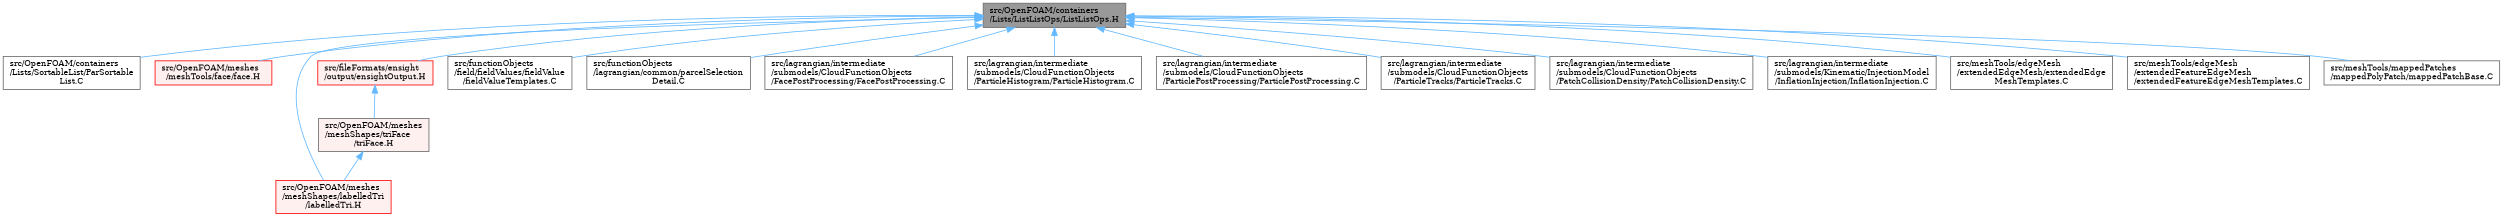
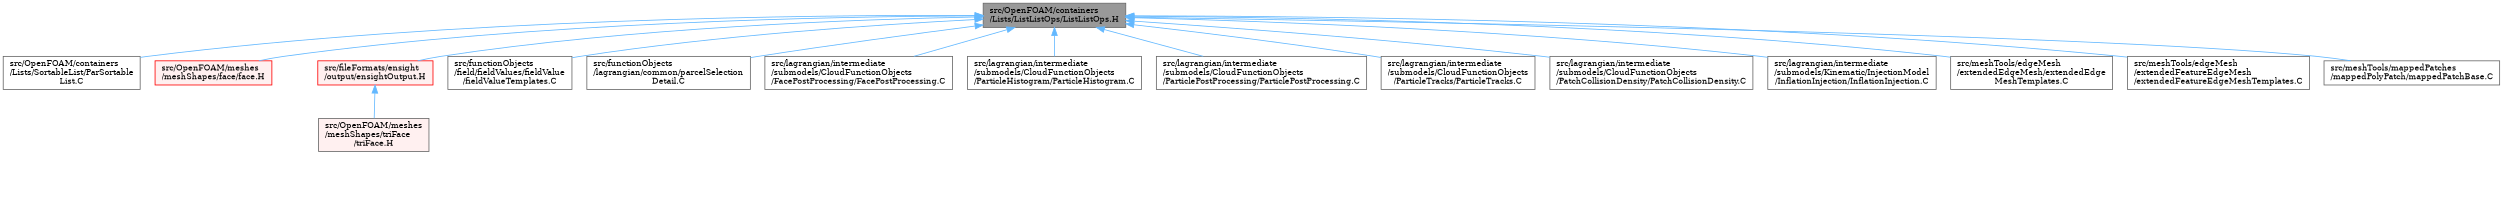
(213, 73) -> (213, 73)
(334, 197) -> none
